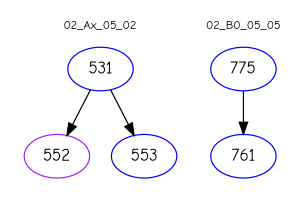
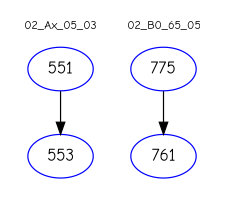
(101, 26) -> (61, 26)
(243, 26) -> (164, 26)
(101, 69) -> (61, 69)
(57, 156) -> none
